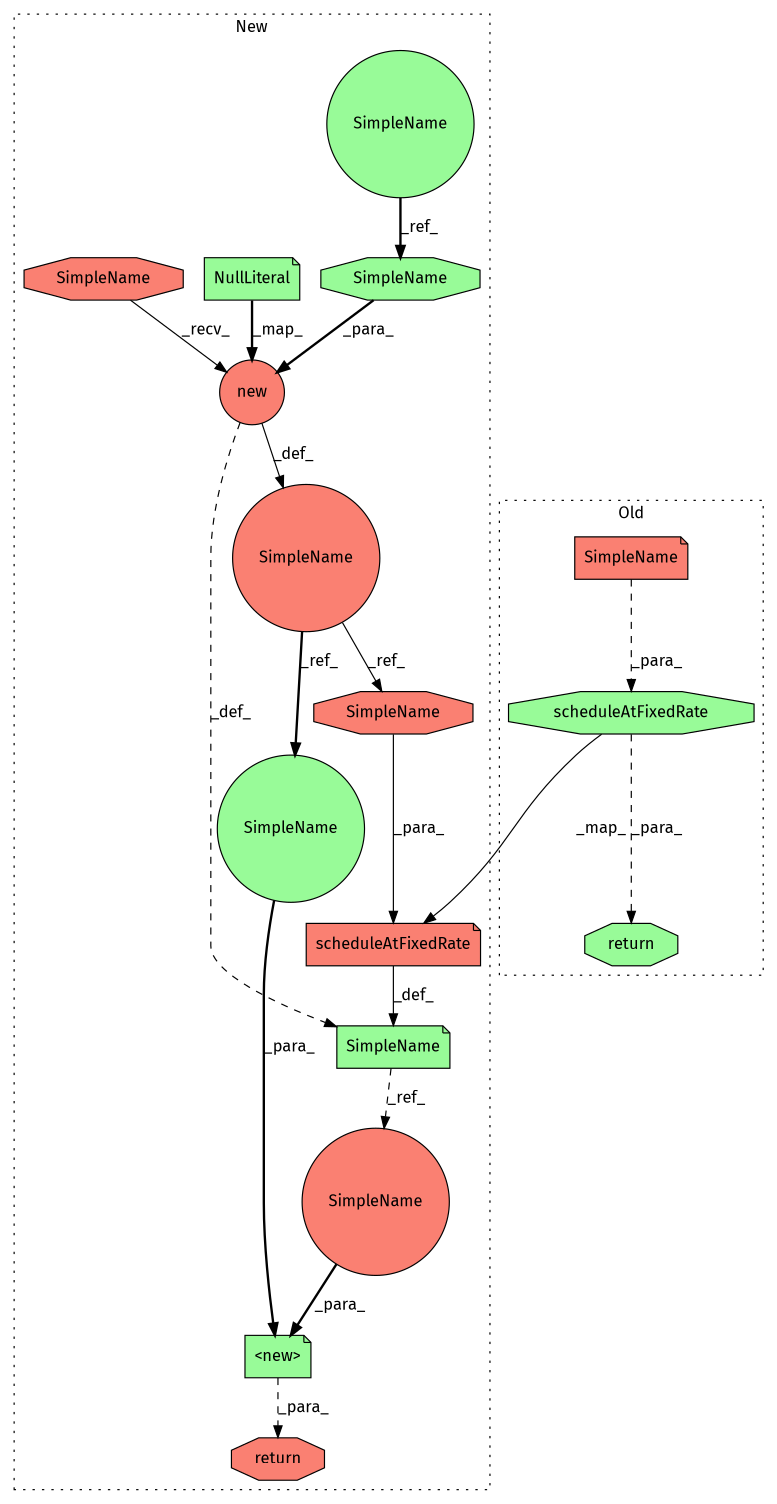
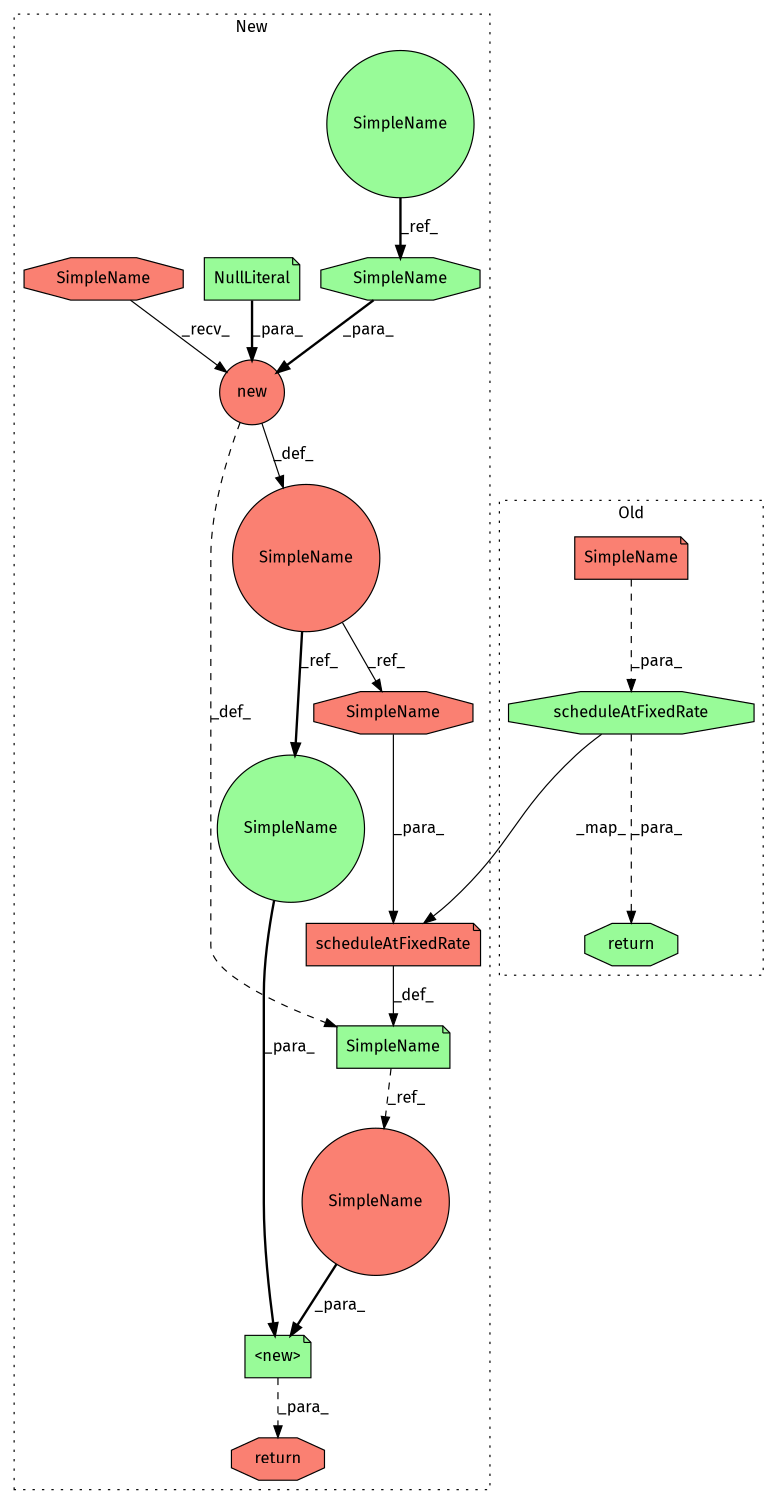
(278, 330) -> (278, 330)
